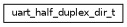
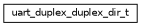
(63, 13) -> (71, 13)
